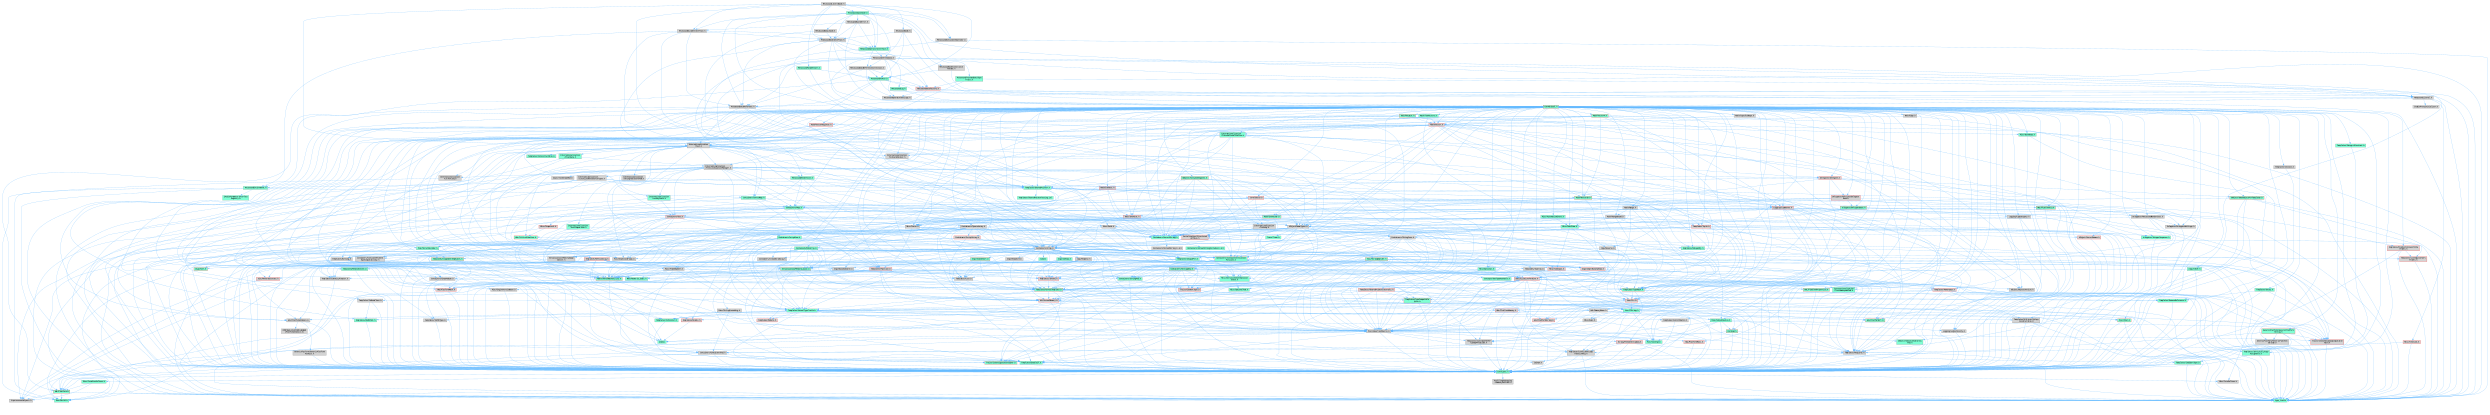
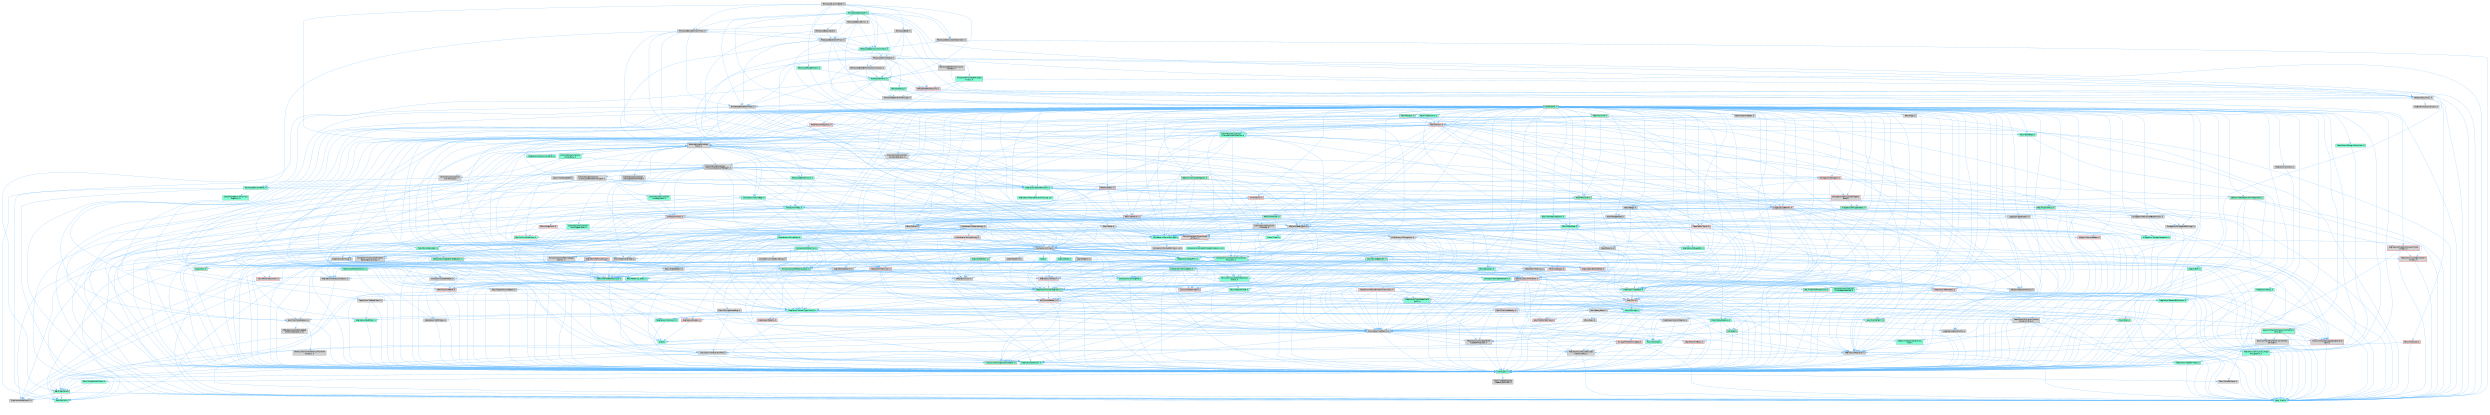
(663, 120) -> (774, 158)
(1538, 363) -> none
